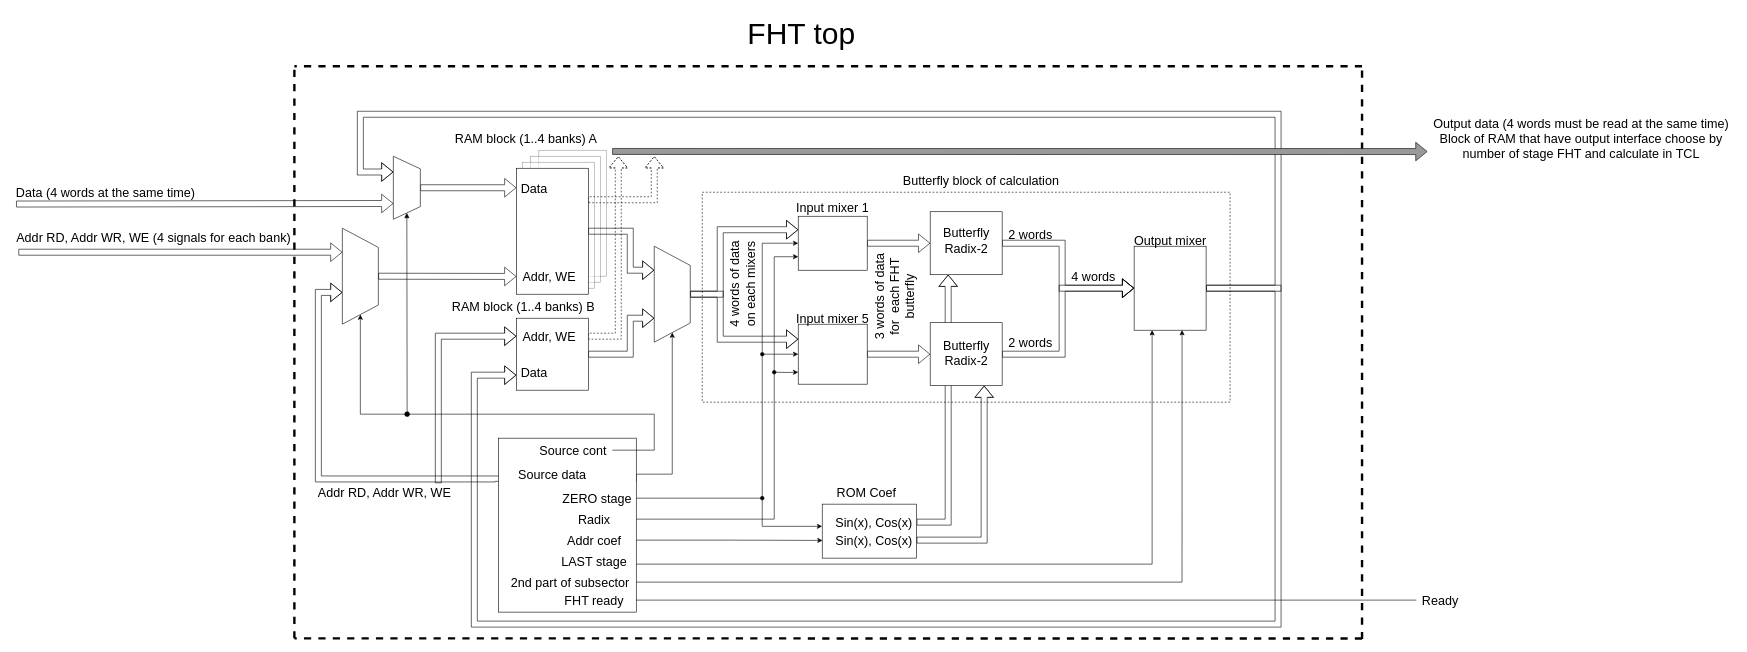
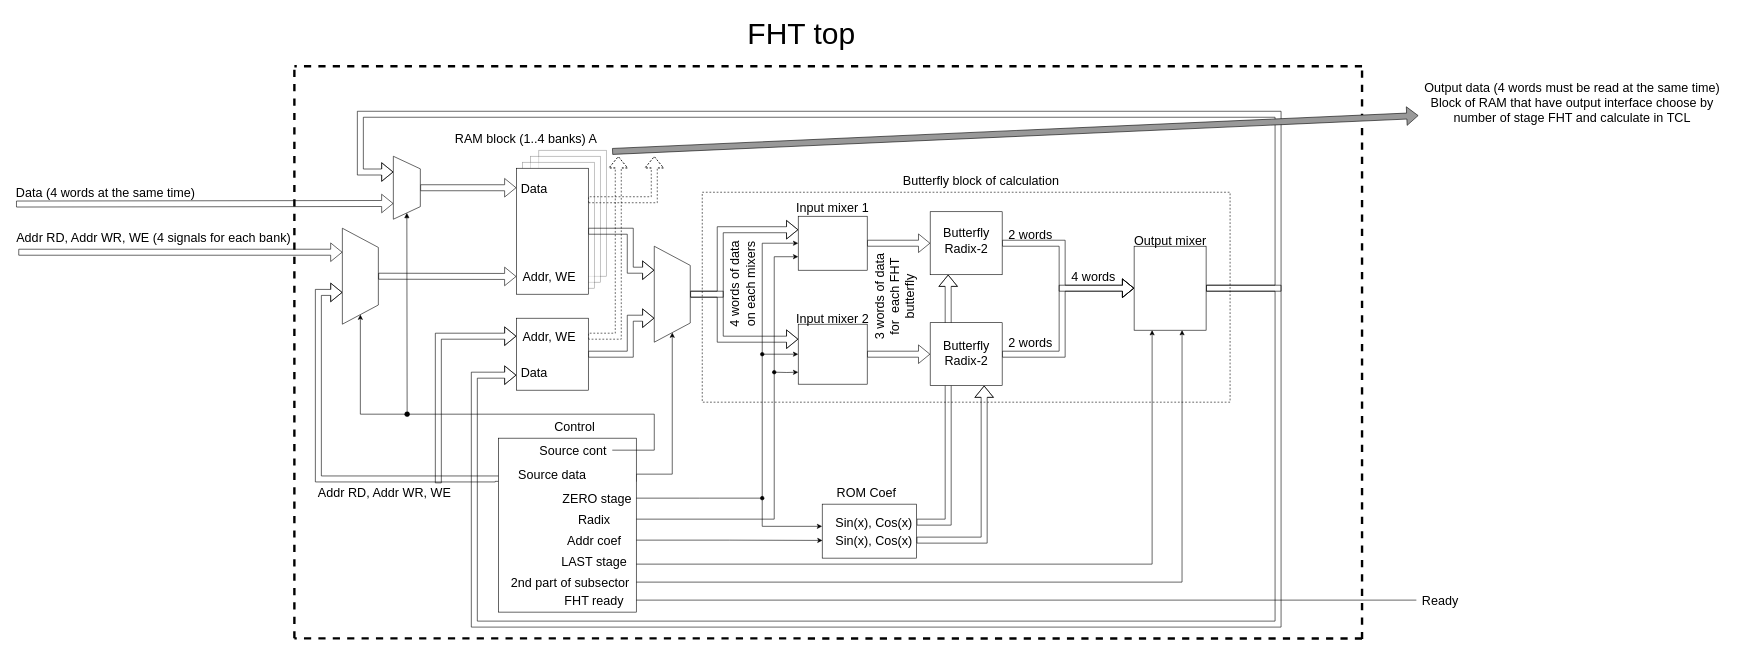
(1581, 138) -> (1572, 102)
(523, 306) -> none
(833, 318) -> (833, 318)
none -> (575, 426)
